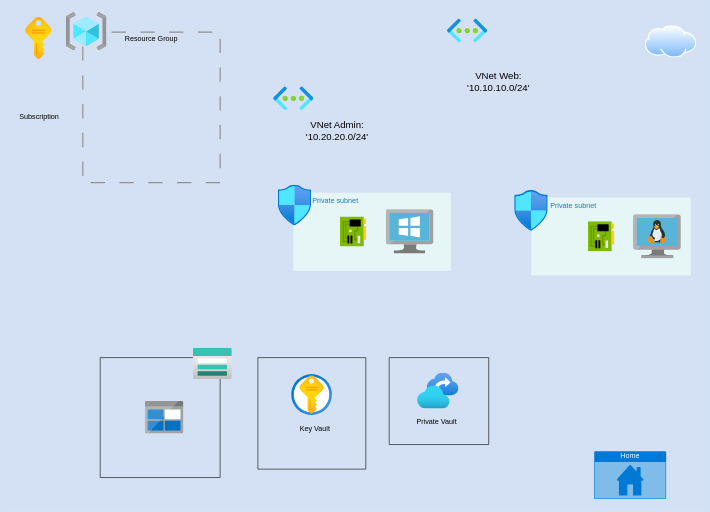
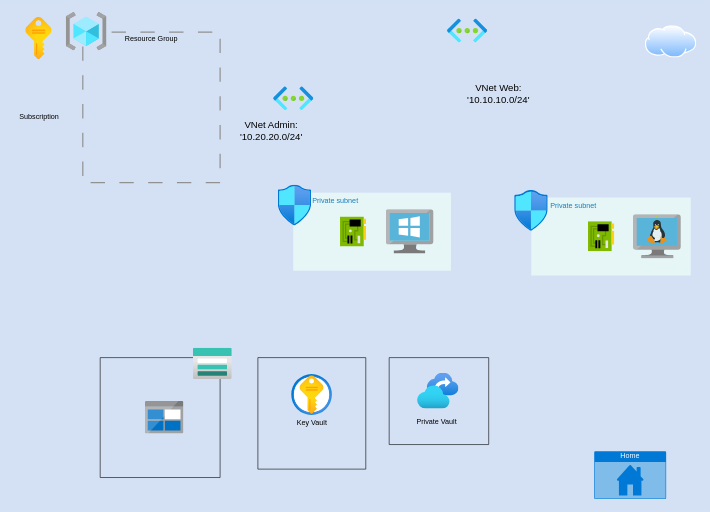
(498, 82) -> (498, 94)
(337, 131) -> (271, 131)
(315, 429) -> (312, 423)
